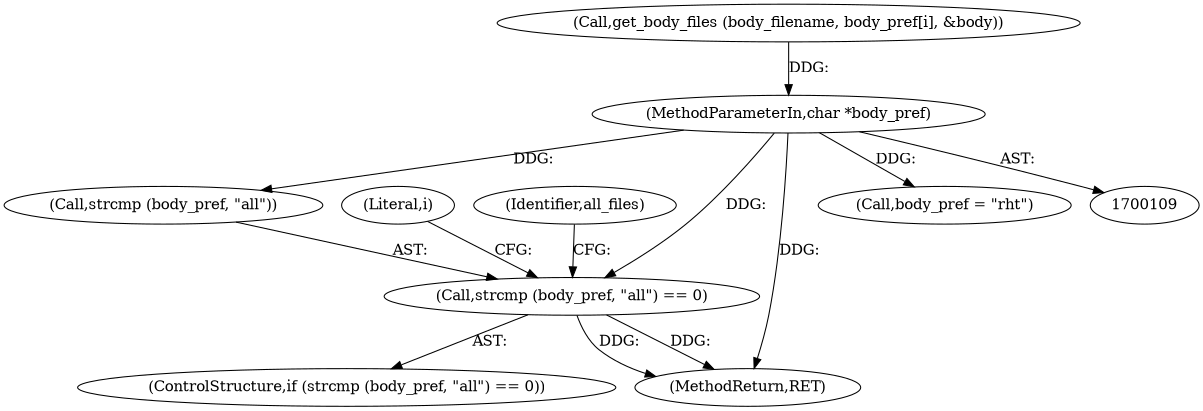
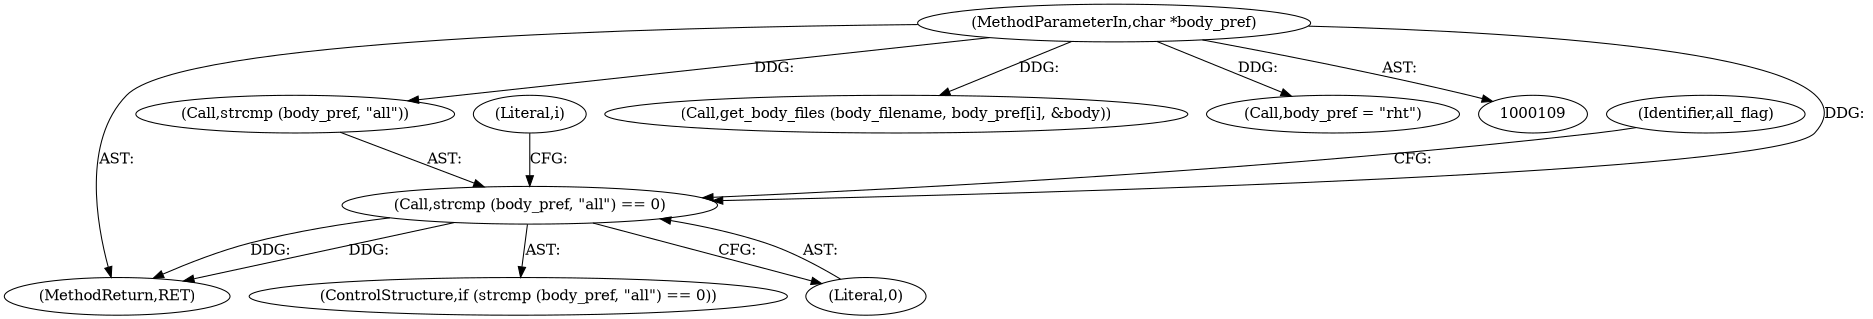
(789, 63) -> (1010, 66)
(575, 205) -> (1706, 114)
(1145, 205) -> (1533, 114)
(802, 251) -> (119, 160)
none -> (866, 296)
